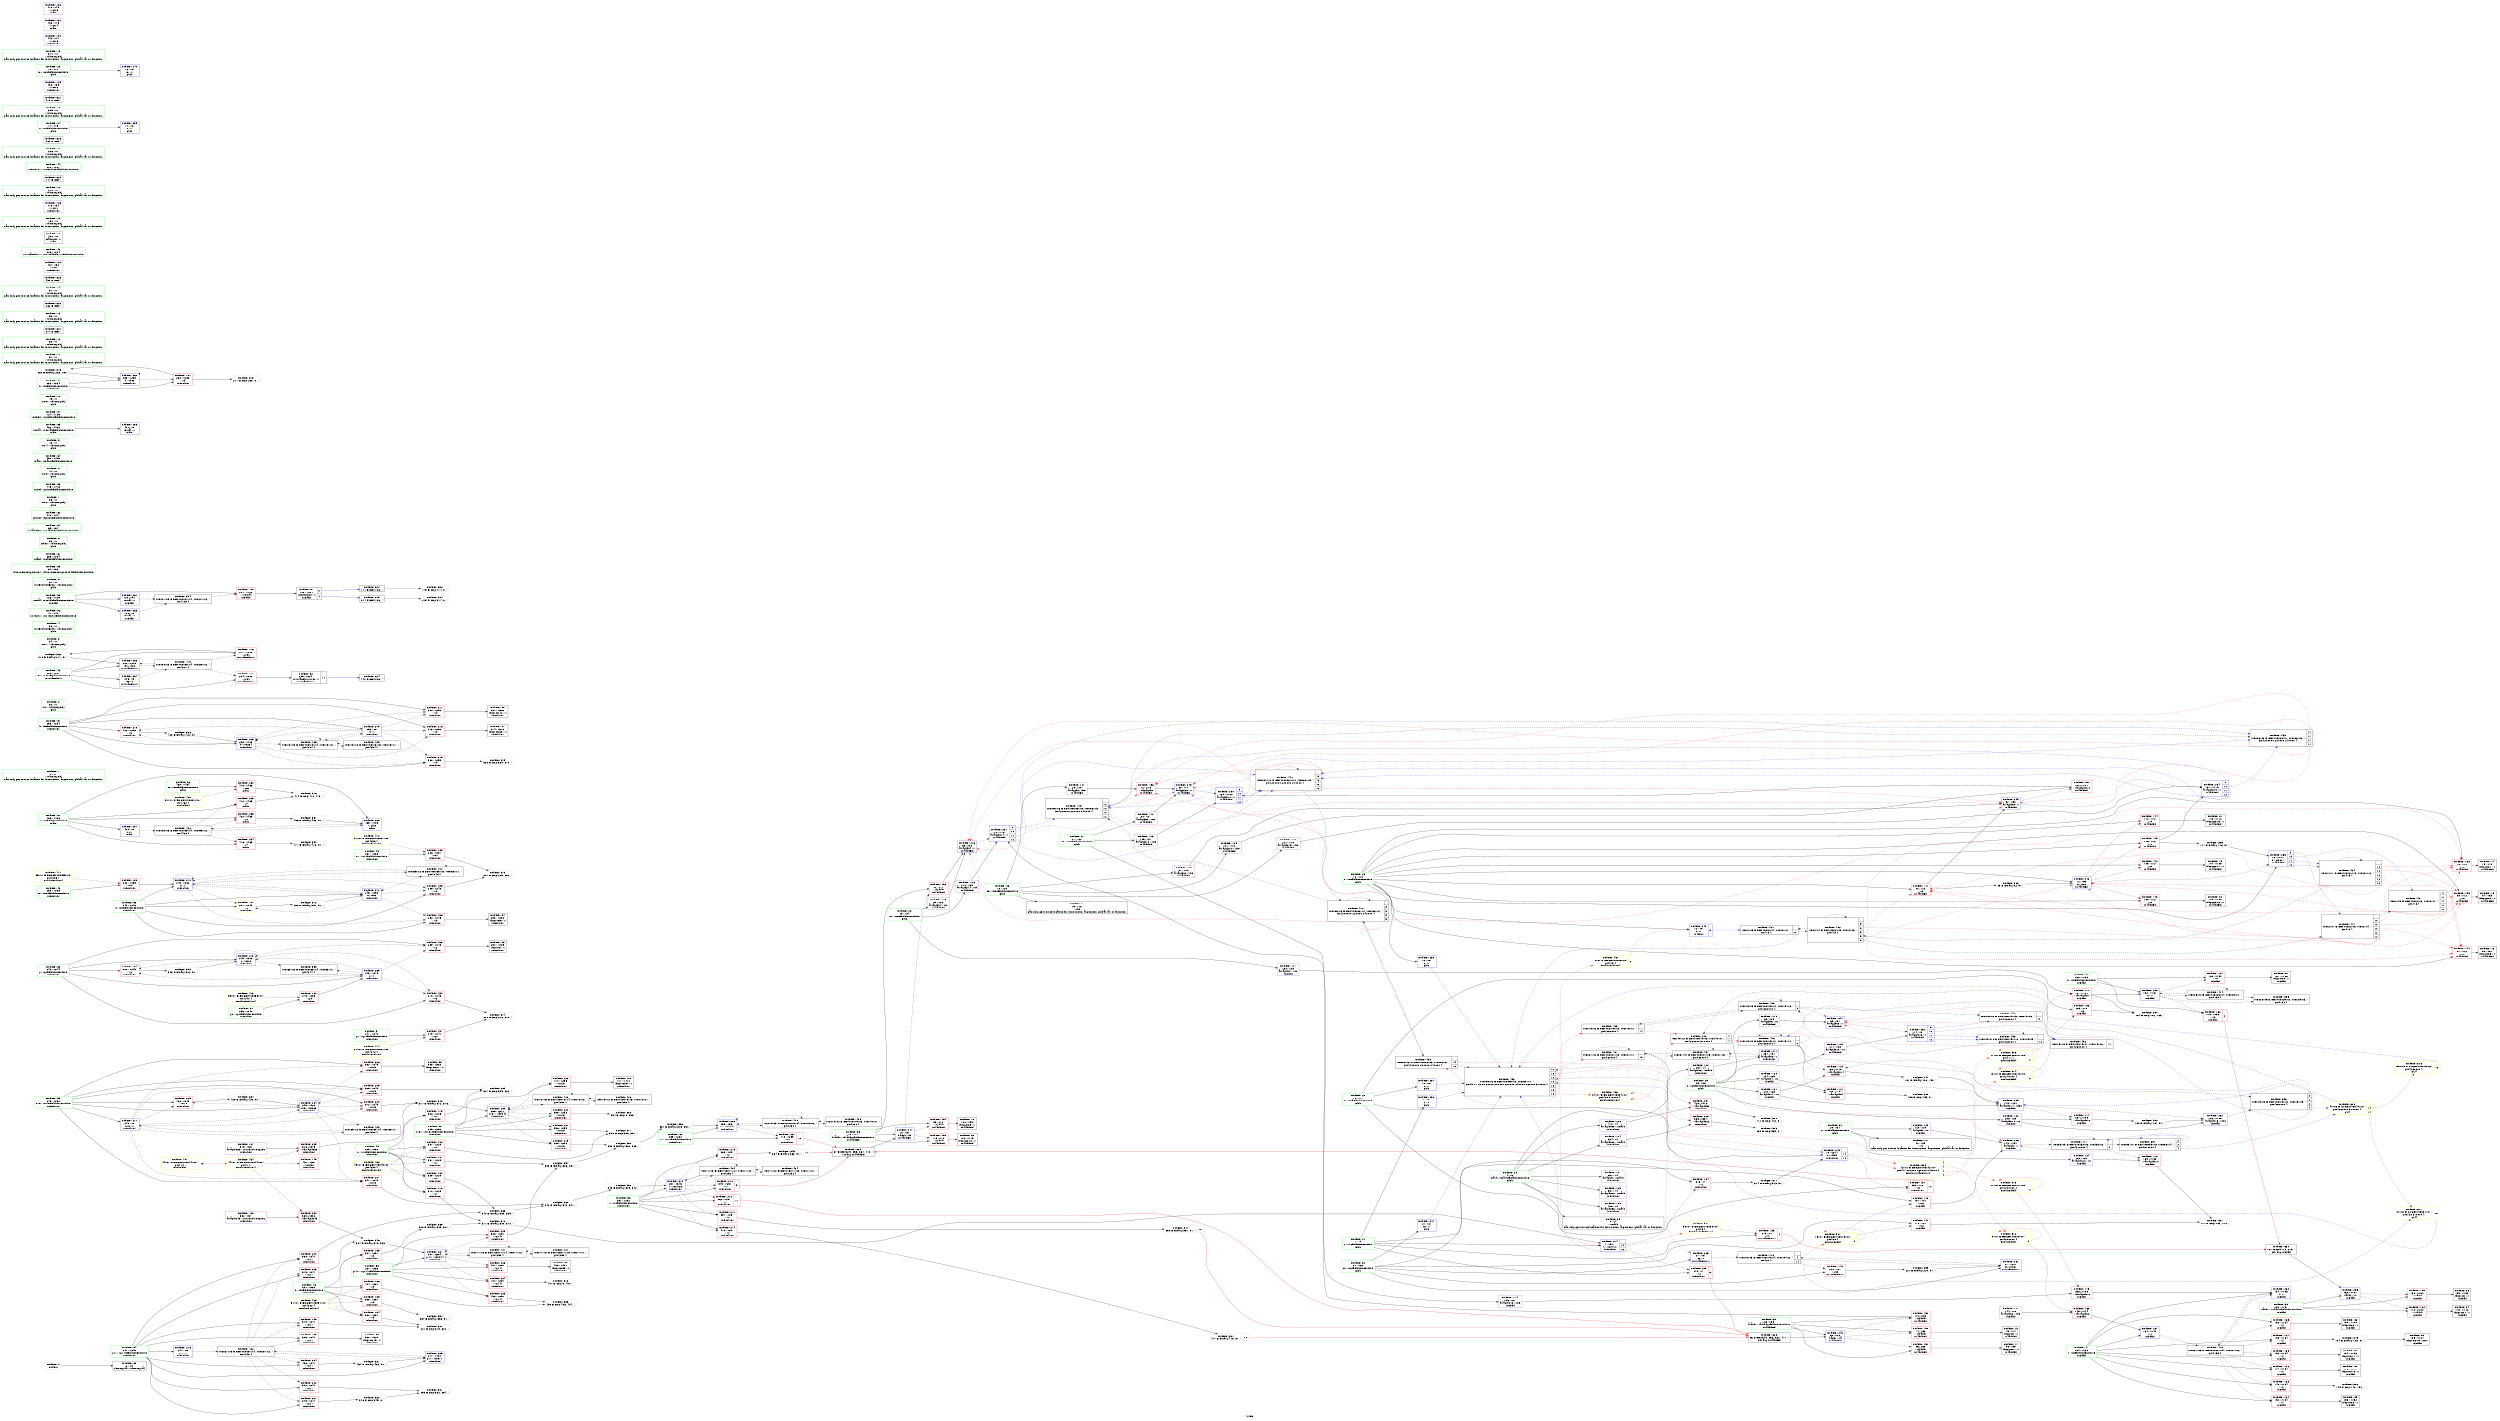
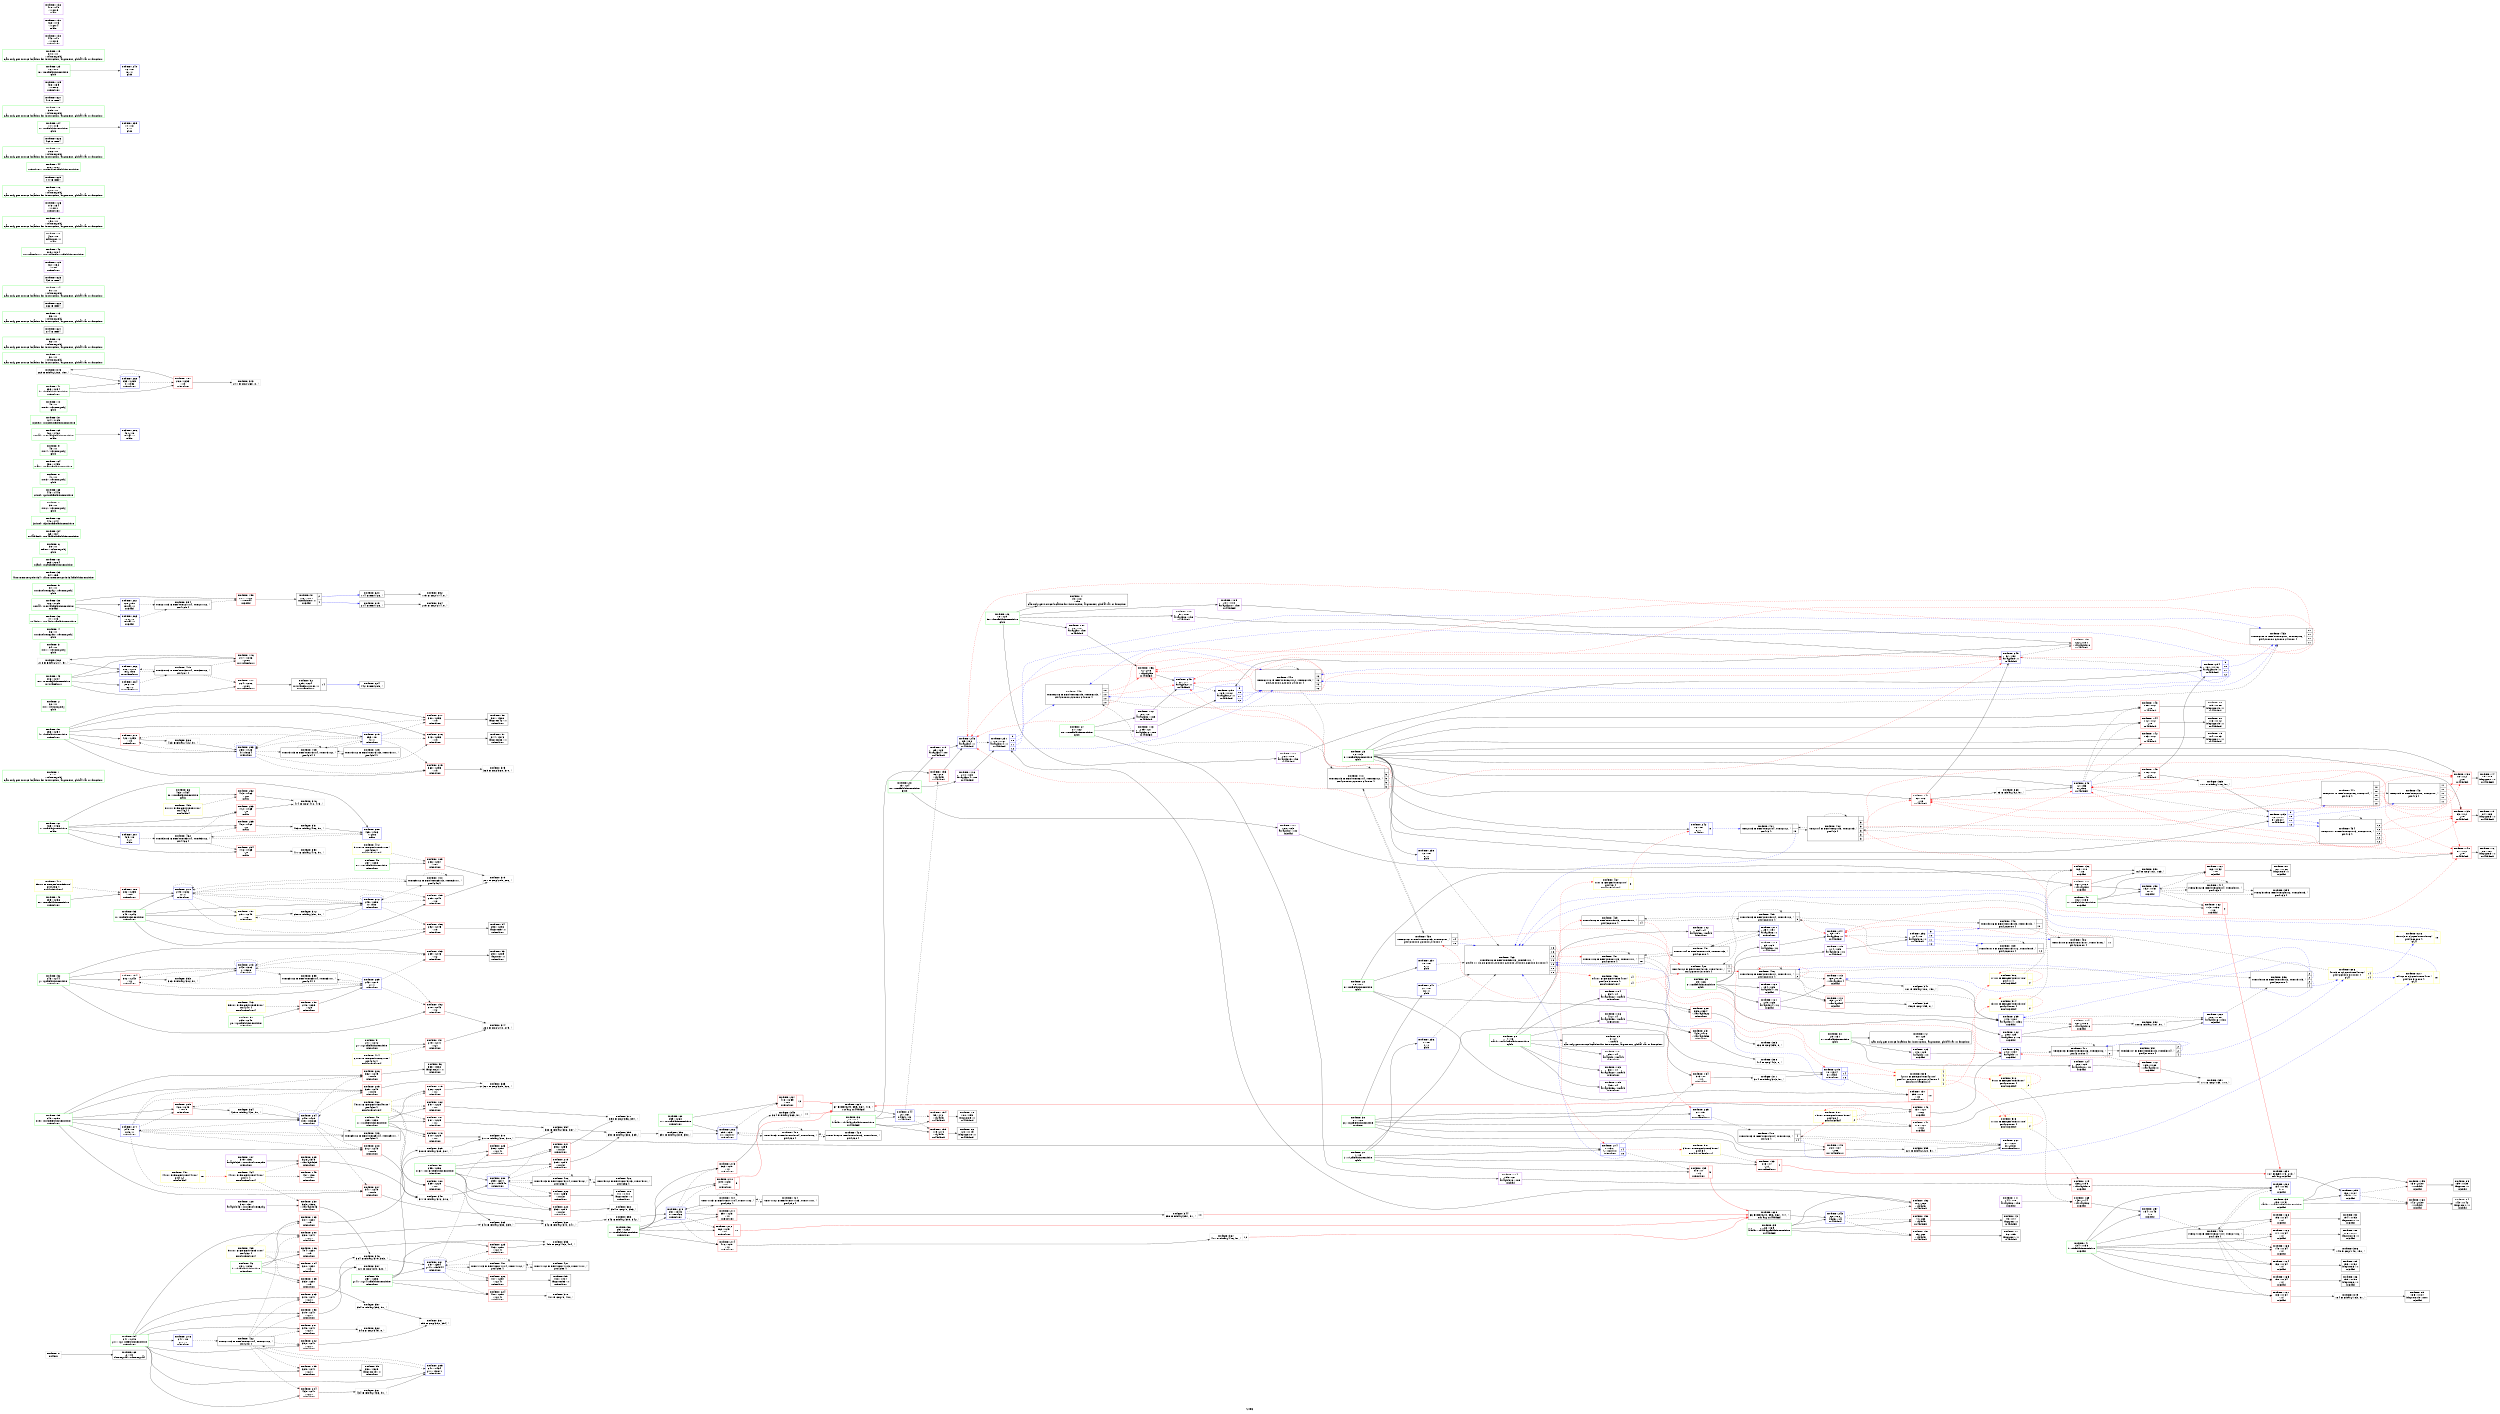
(696, 1206) -> (701, 1214)
(1358, 1271) -> (1358, 1125)
(402, 1395) -> (403, 1314)
